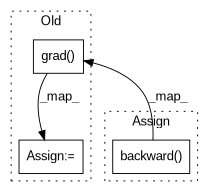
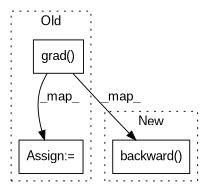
(140, 89) -> (101, 104)
(151, 122) -> (151, 122)
